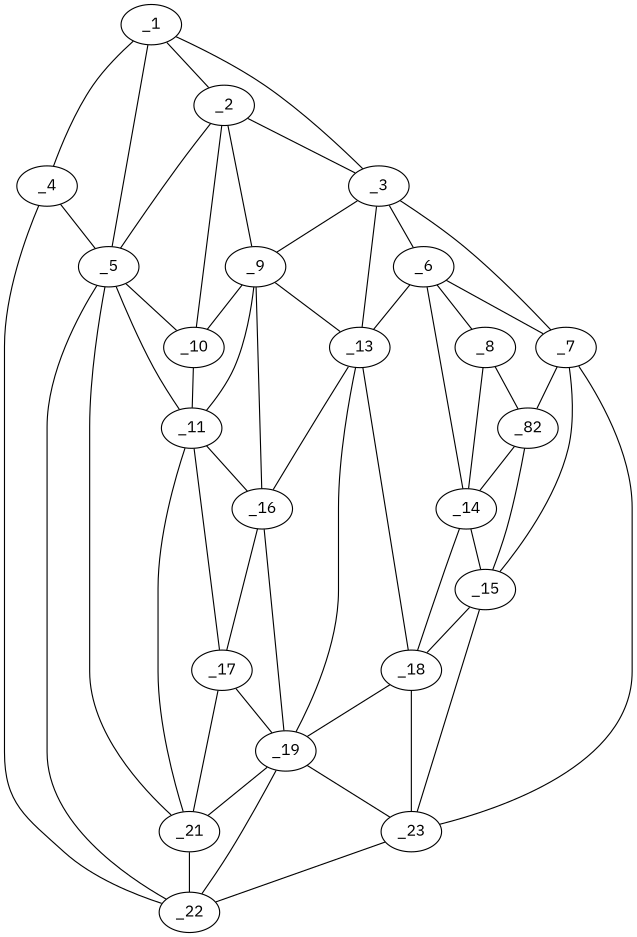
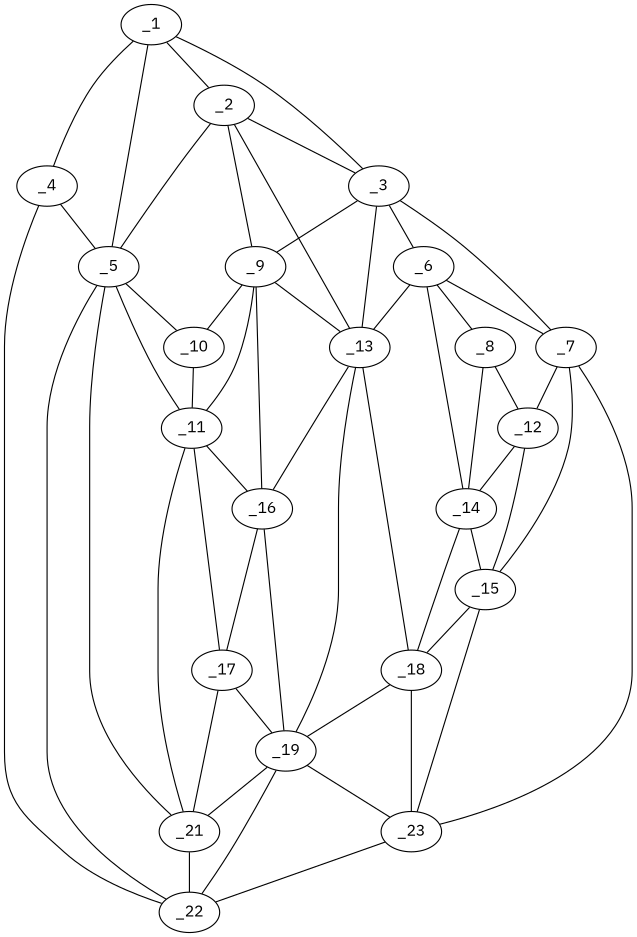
(209, 226) -> (292, 226)
(528, 428) -> (528, 428)
